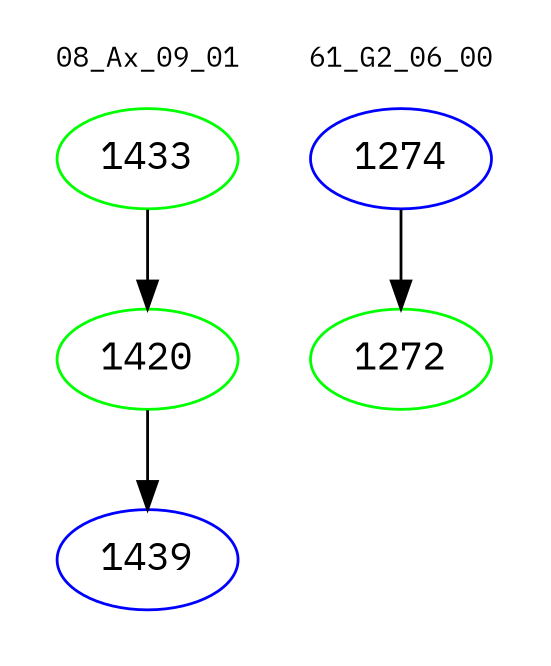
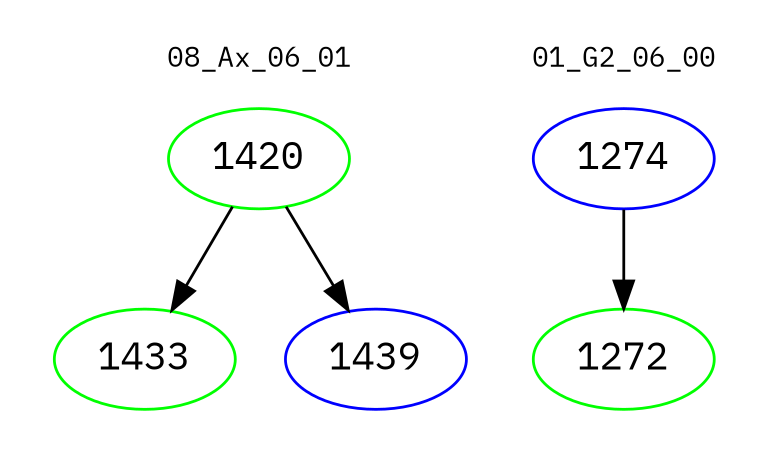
(149, 60) -> (260, 60)
(402, 60) -> (625, 60)
(148, 245) -> (209, 246)
